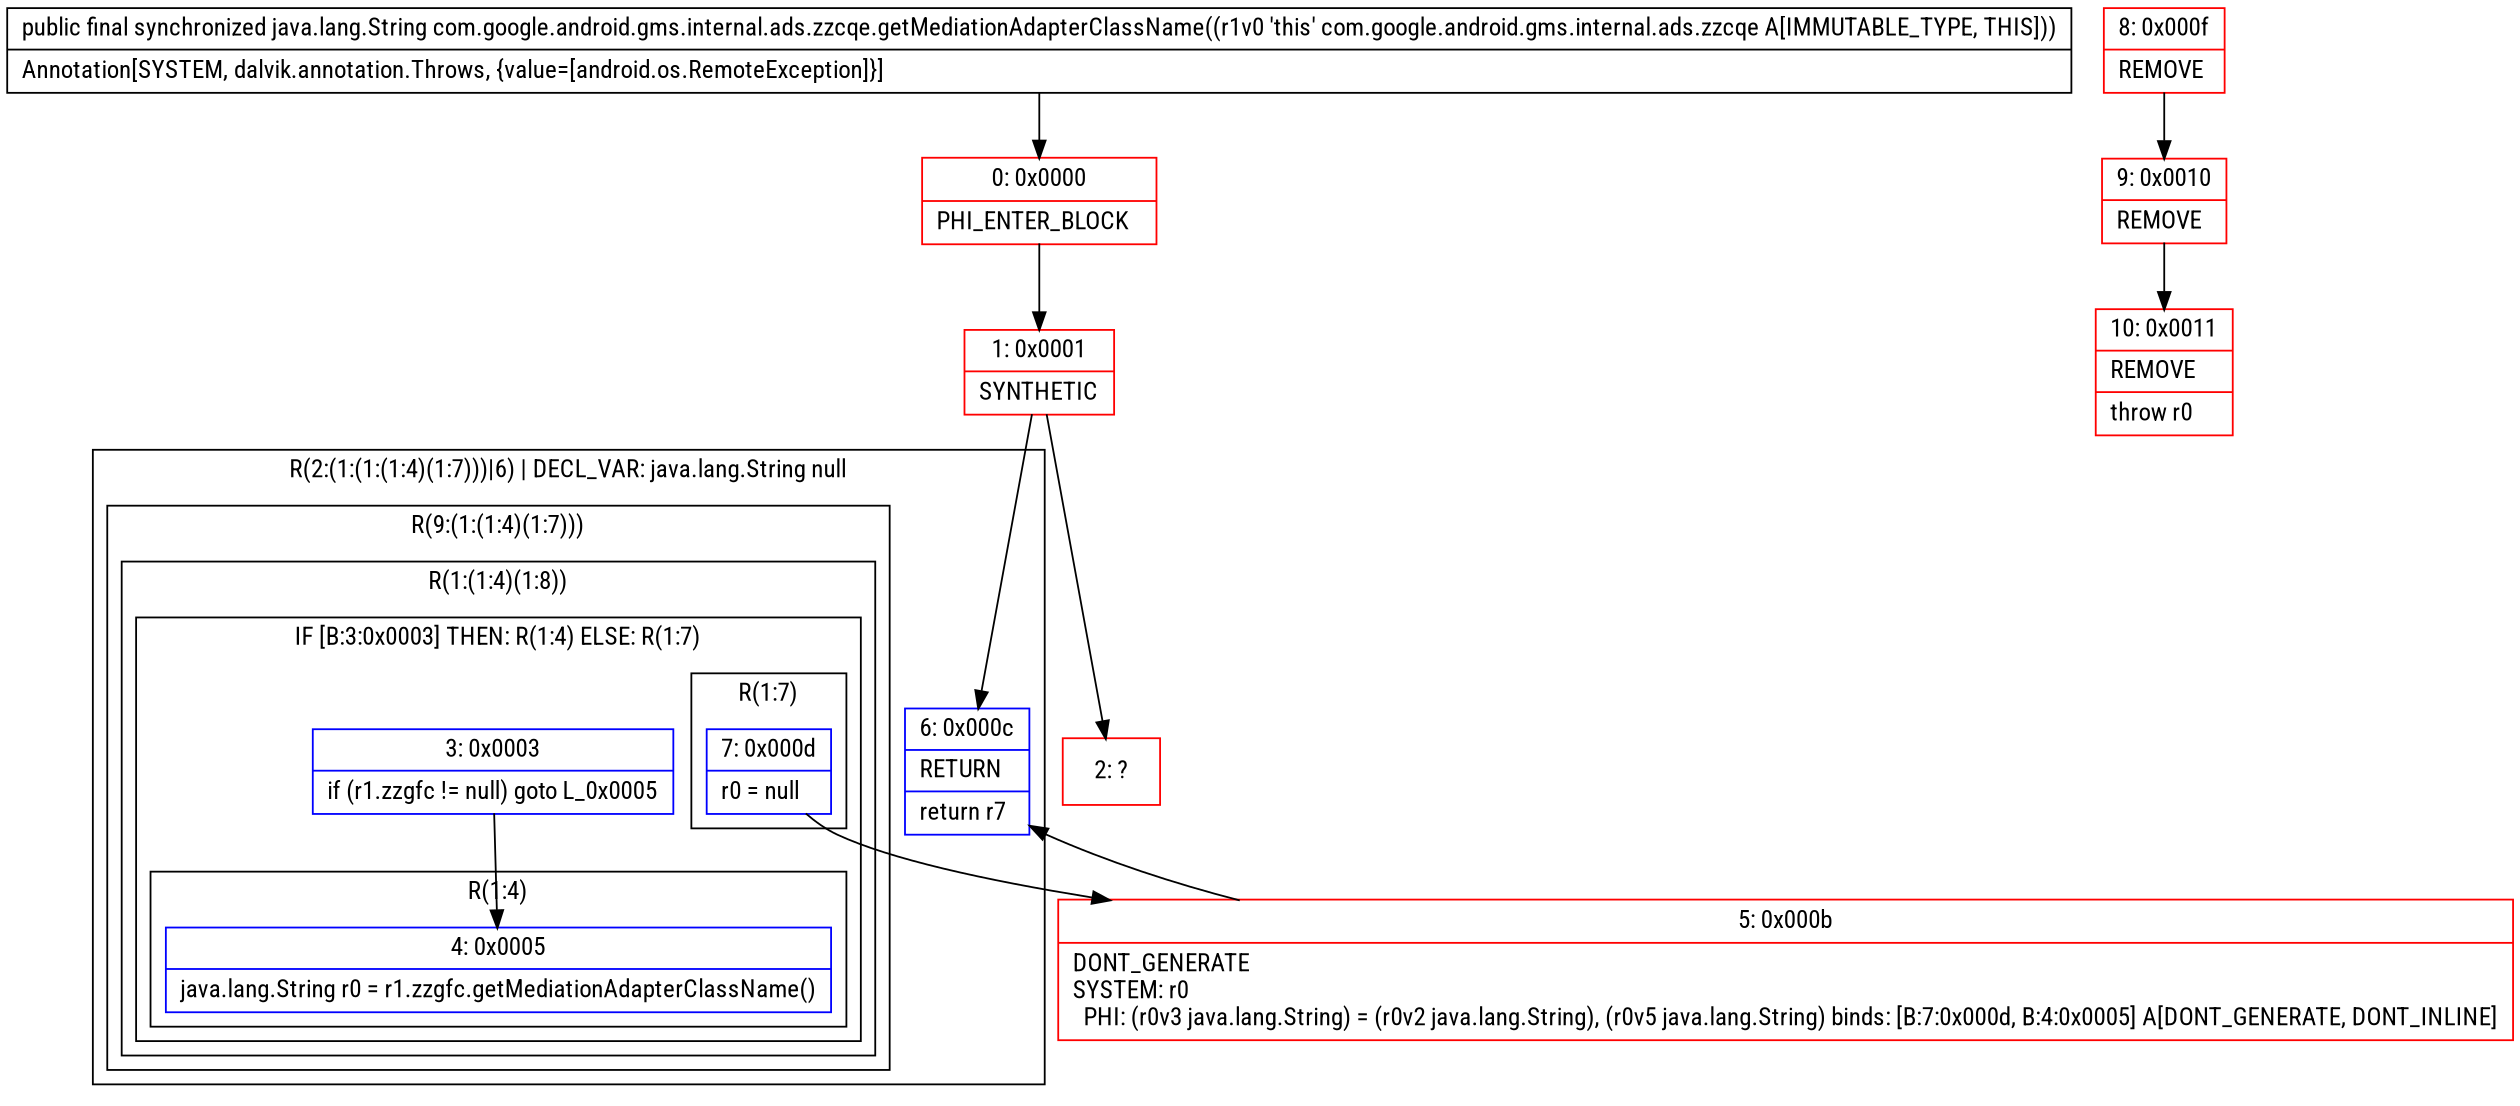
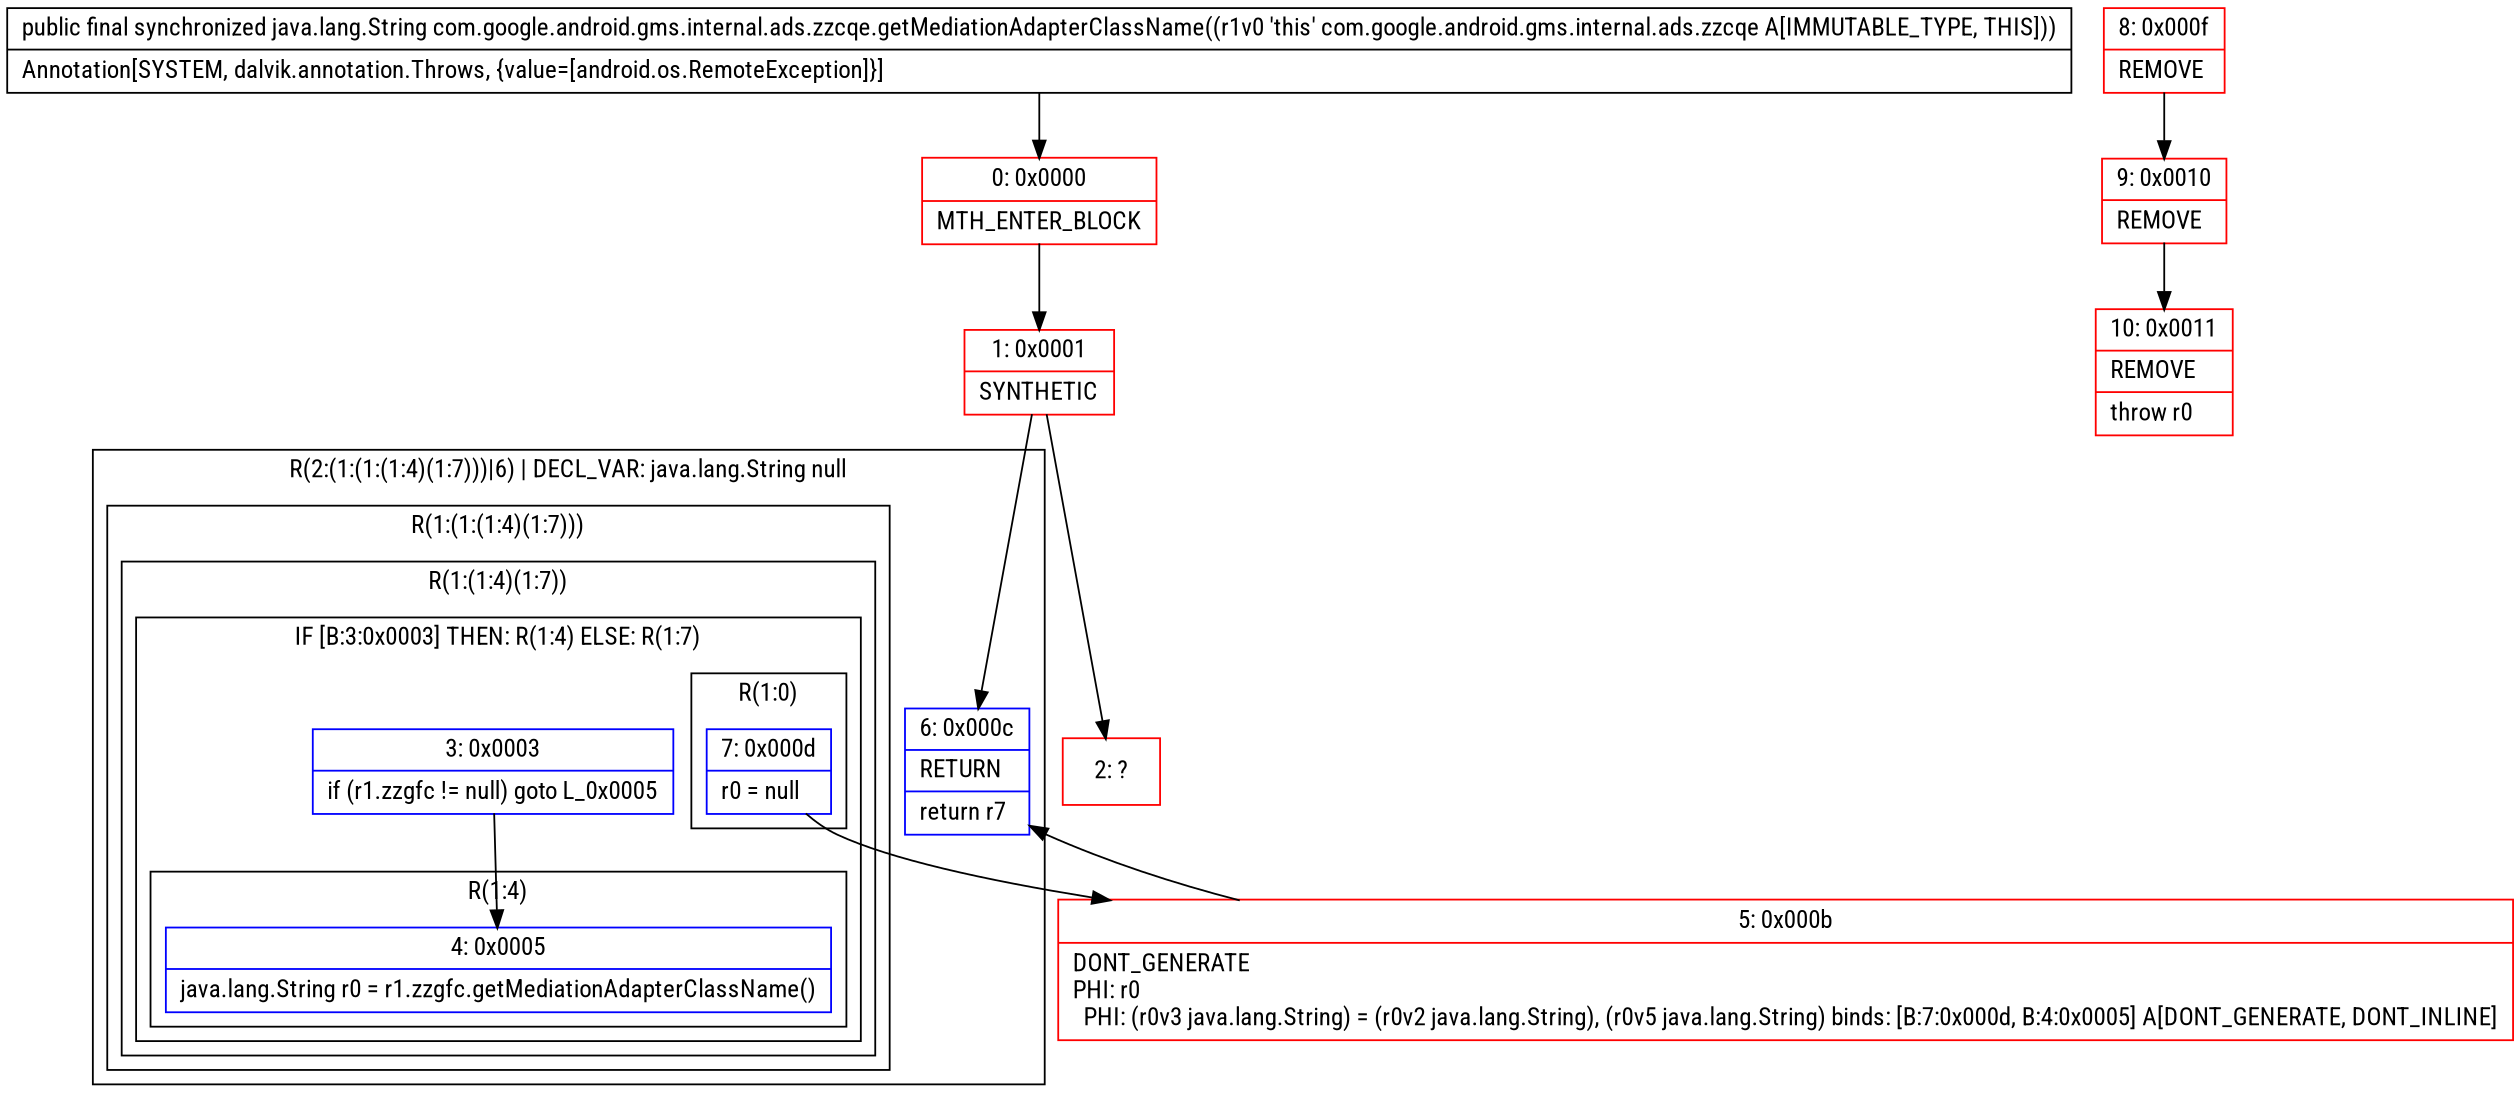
(1033, 222) -> (1039, 222)
(498, 526) -> (498, 526)
(498, 582) -> (498, 582)
(769, 694) -> (769, 694)
(1134, 991) -> (1110, 991)
